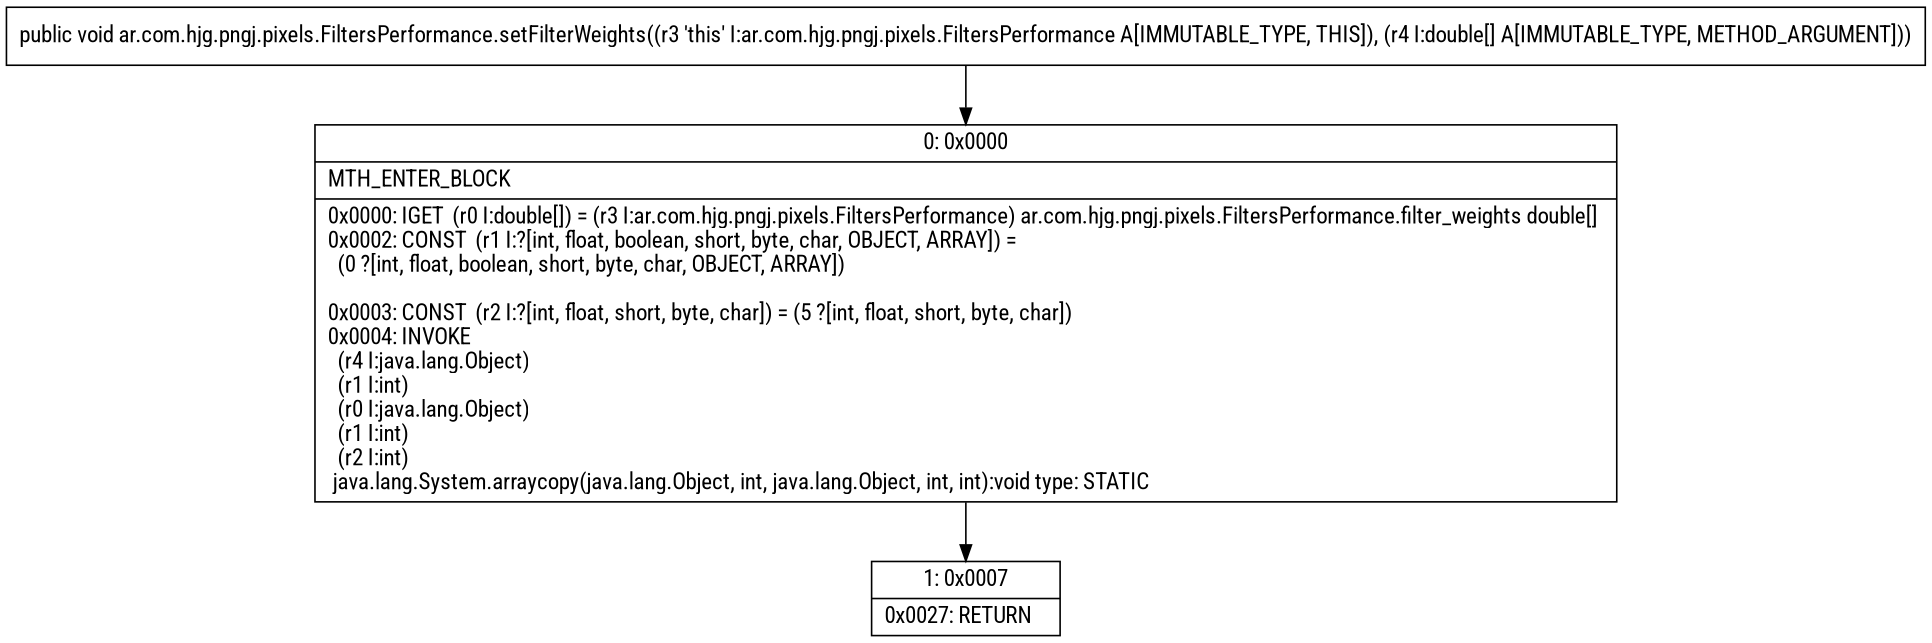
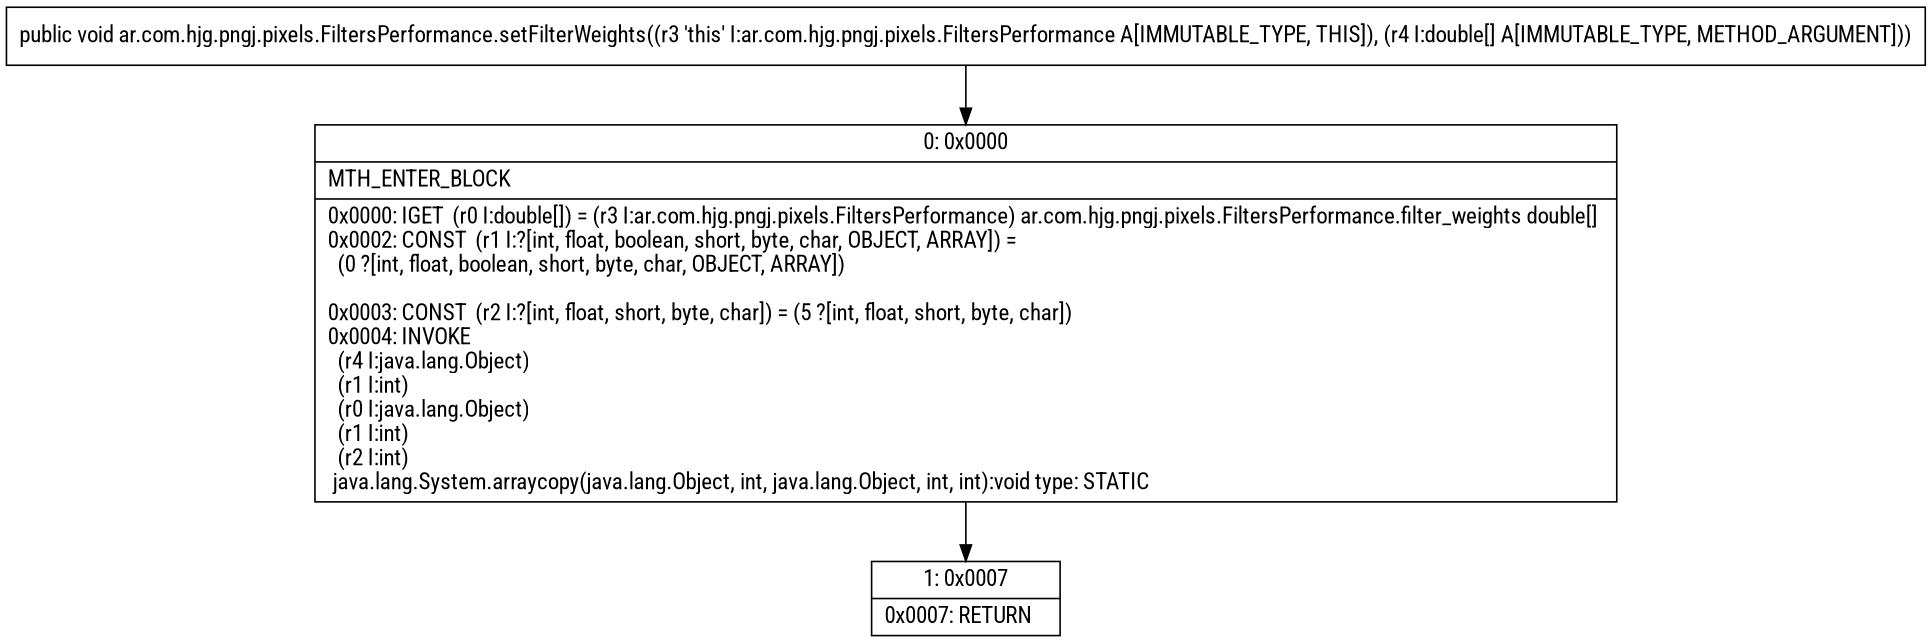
(966, 616) -> (966, 616)
